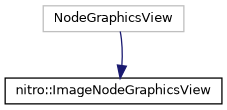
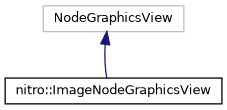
(122, 48) -> (105, 61)
